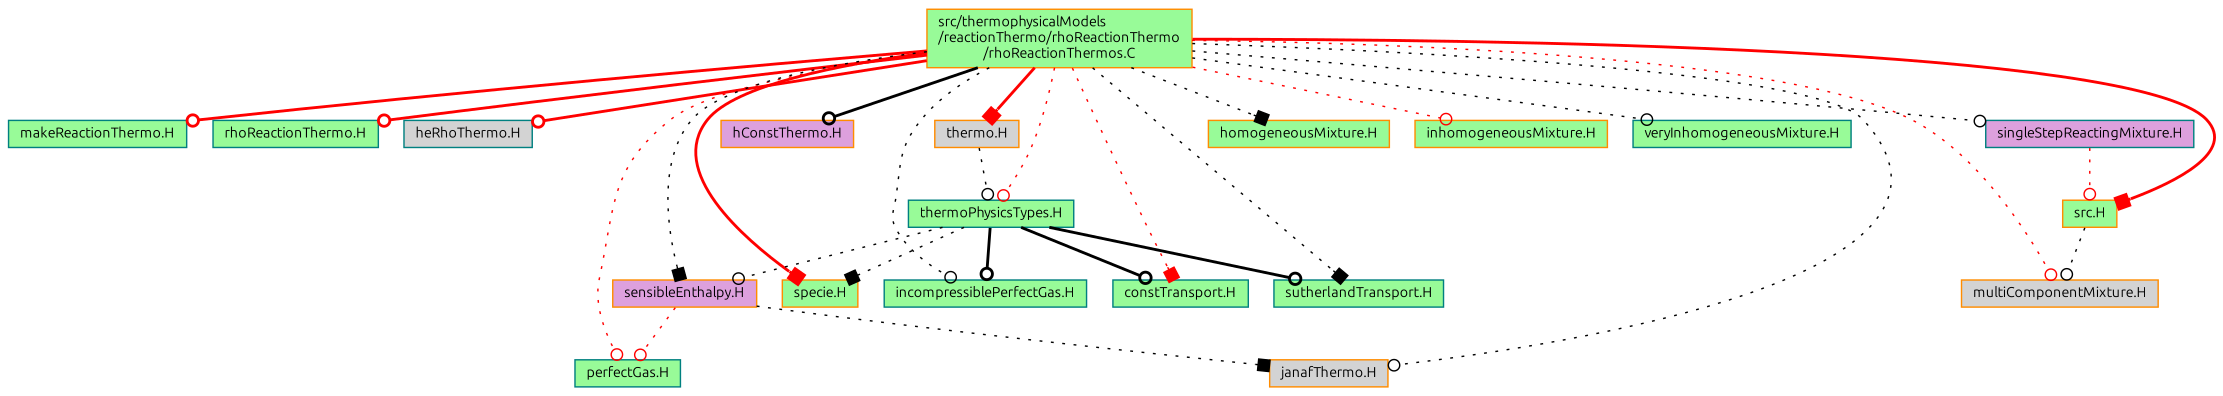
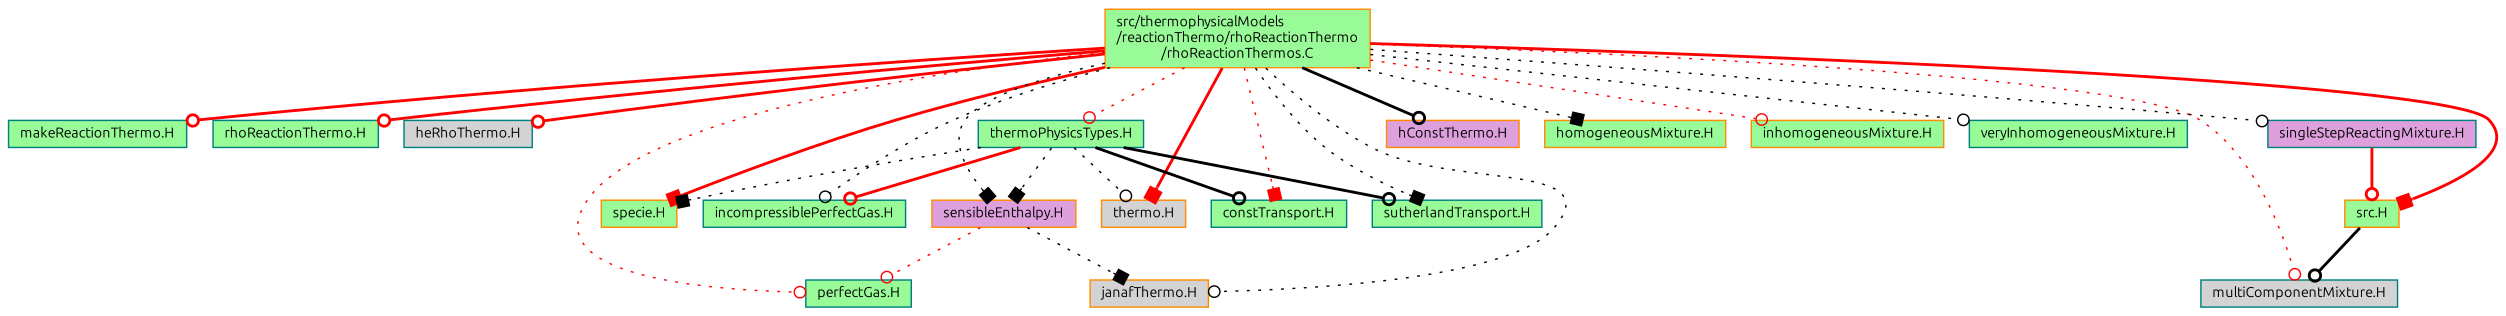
(983, 168) -> (1098, 170)
(2090, 168) -> (2372, 168)
(989, 248) -> (938, 172)
(2077, 248) -> (2339, 250)
(843, 252) -> (1037, 168)
(2060, 294) -> (2299, 294)
